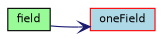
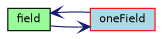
none -> (76, 12)
